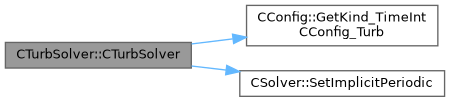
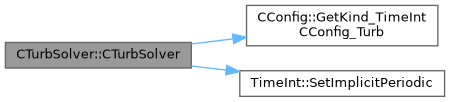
(342, 84) -> (342, 84)
